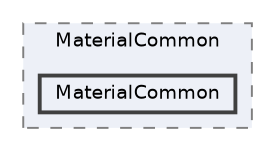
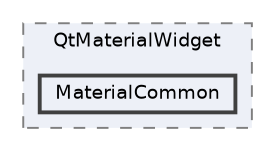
(138, 42) -> (138, 42)
